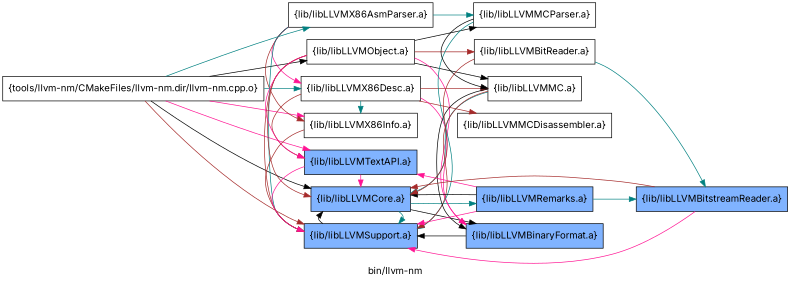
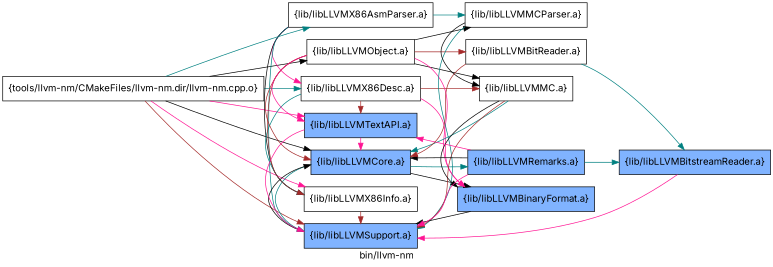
(266, 75) -> (266, 80)
(535, 125) -> none
(264, 144) -> (268, 121)
(536, 176) -> none
